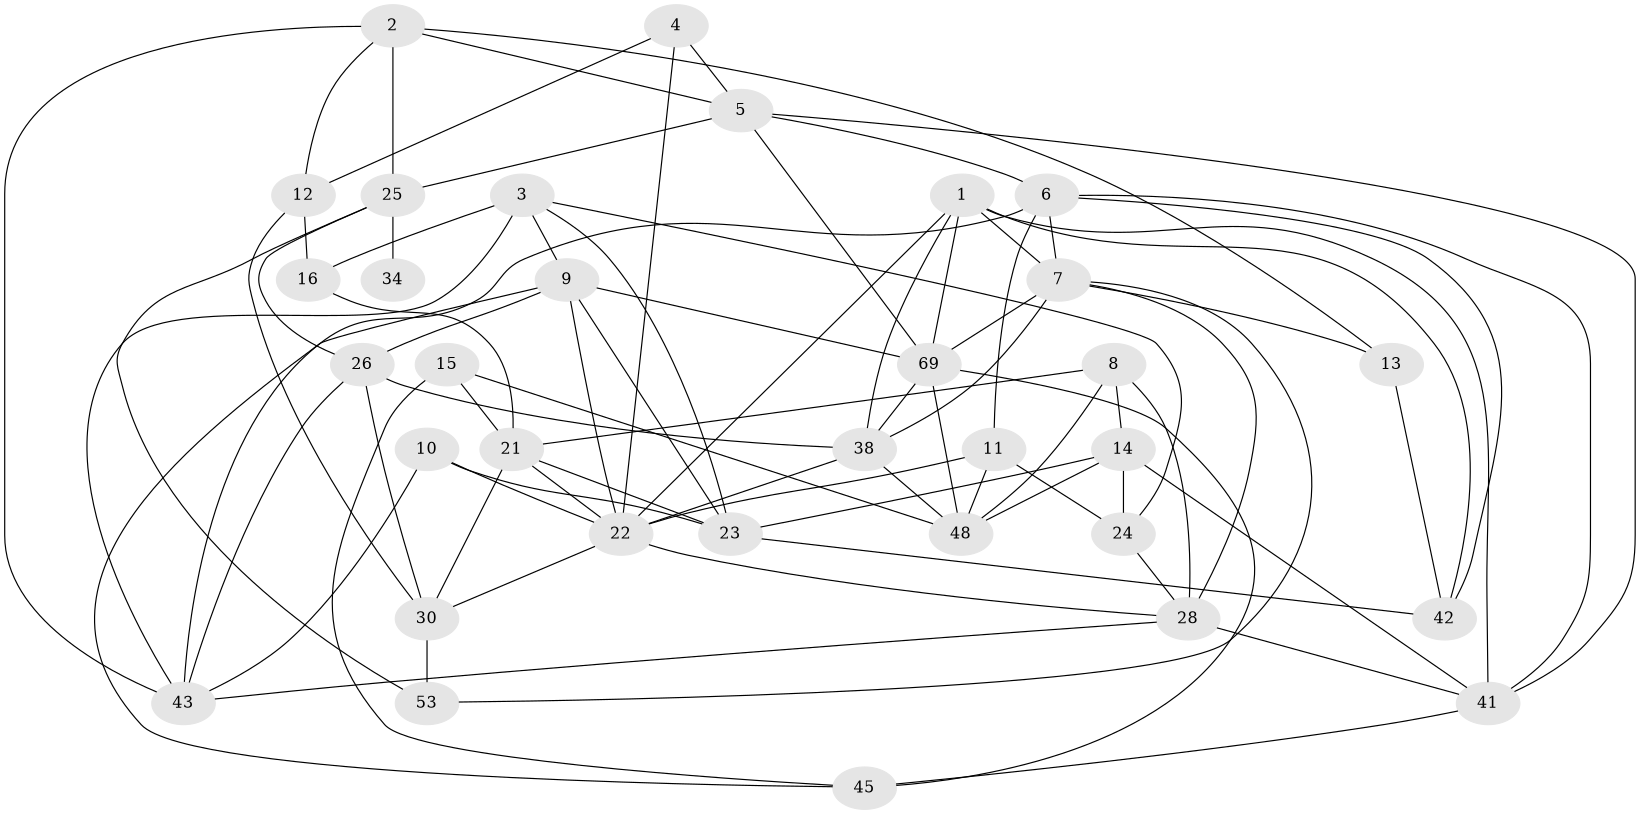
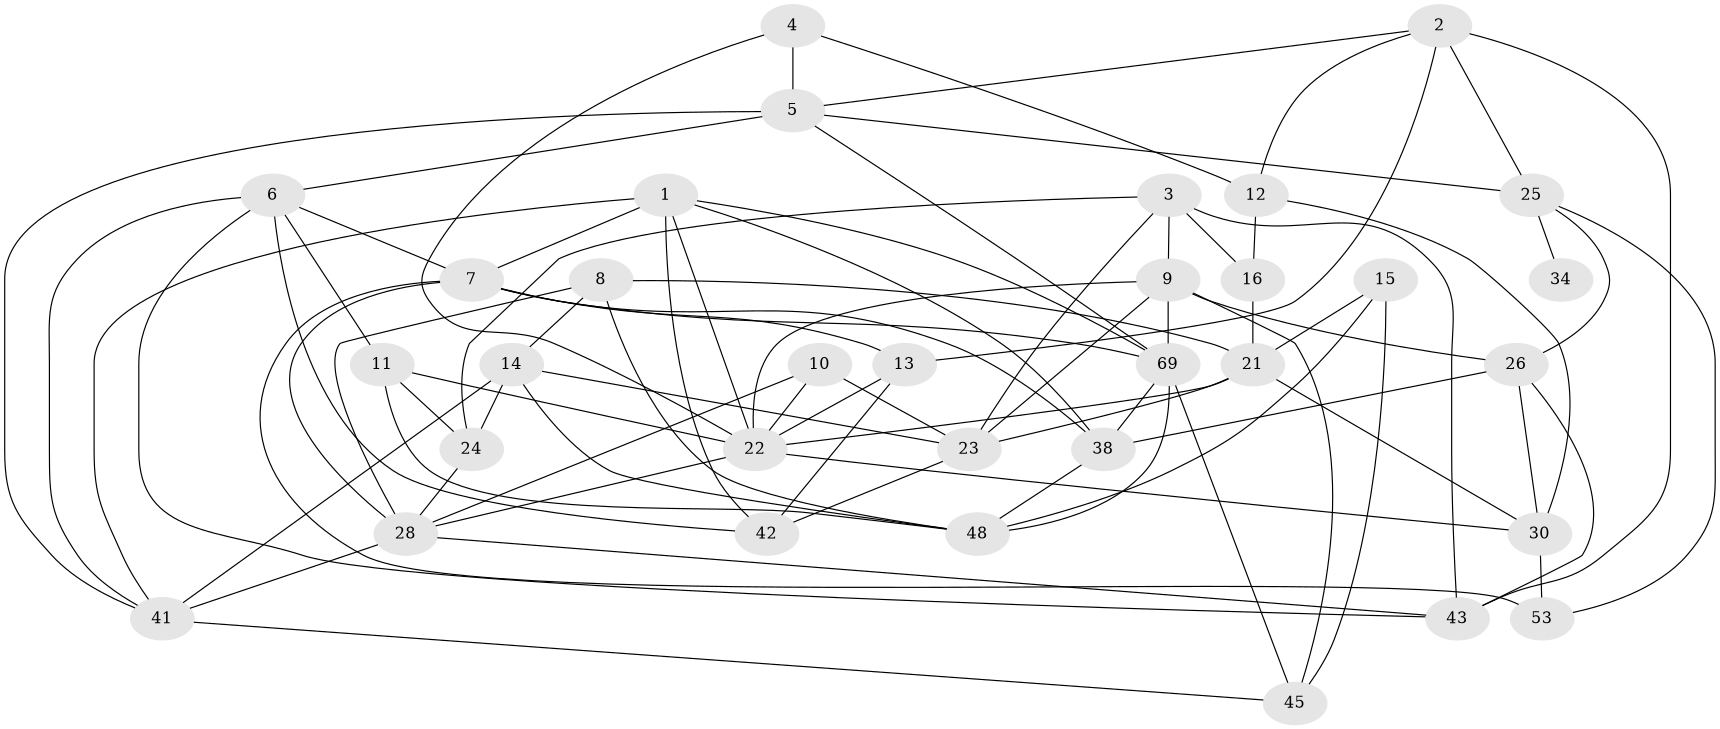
(743, 492) -> (830, 407)
(325, 603) -> (613, 449)
